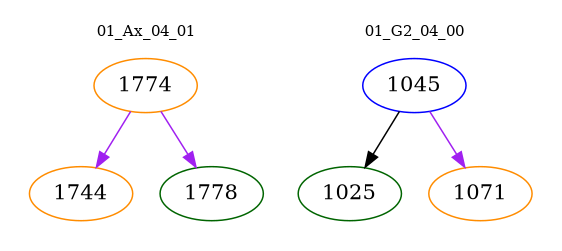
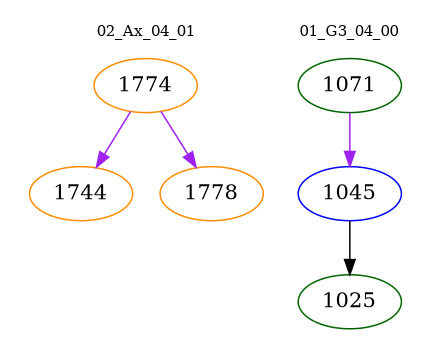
(146, 32) -> (146, 32)
(415, 32) -> (350, 32)
(443, 133) -> (350, 132)
(212, 194) -> (212, 194)
(480, 194) -> (350, 86)
